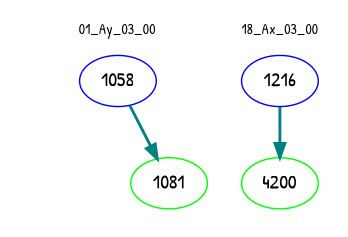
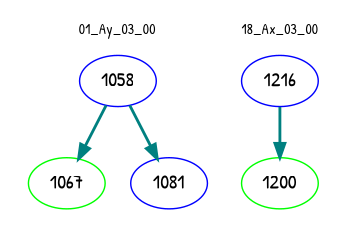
none -> (67, 183)
(169, 183) -> (169, 183)
(280, 183) -> (280, 183)
